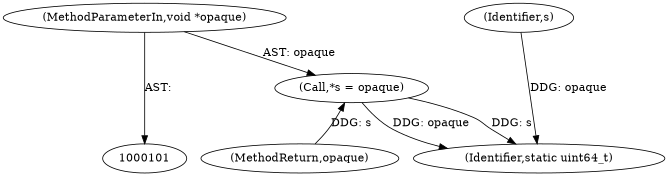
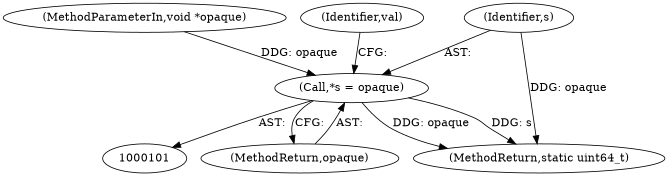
none -> (362, 18)
none -> (440, 51)
(299, 53) -> (299, 53)
(145, 84) -> (246, 122)
none -> (297, 115)
(352, 123) -> (352, 123)
(539, 158) -> (539, 158)
